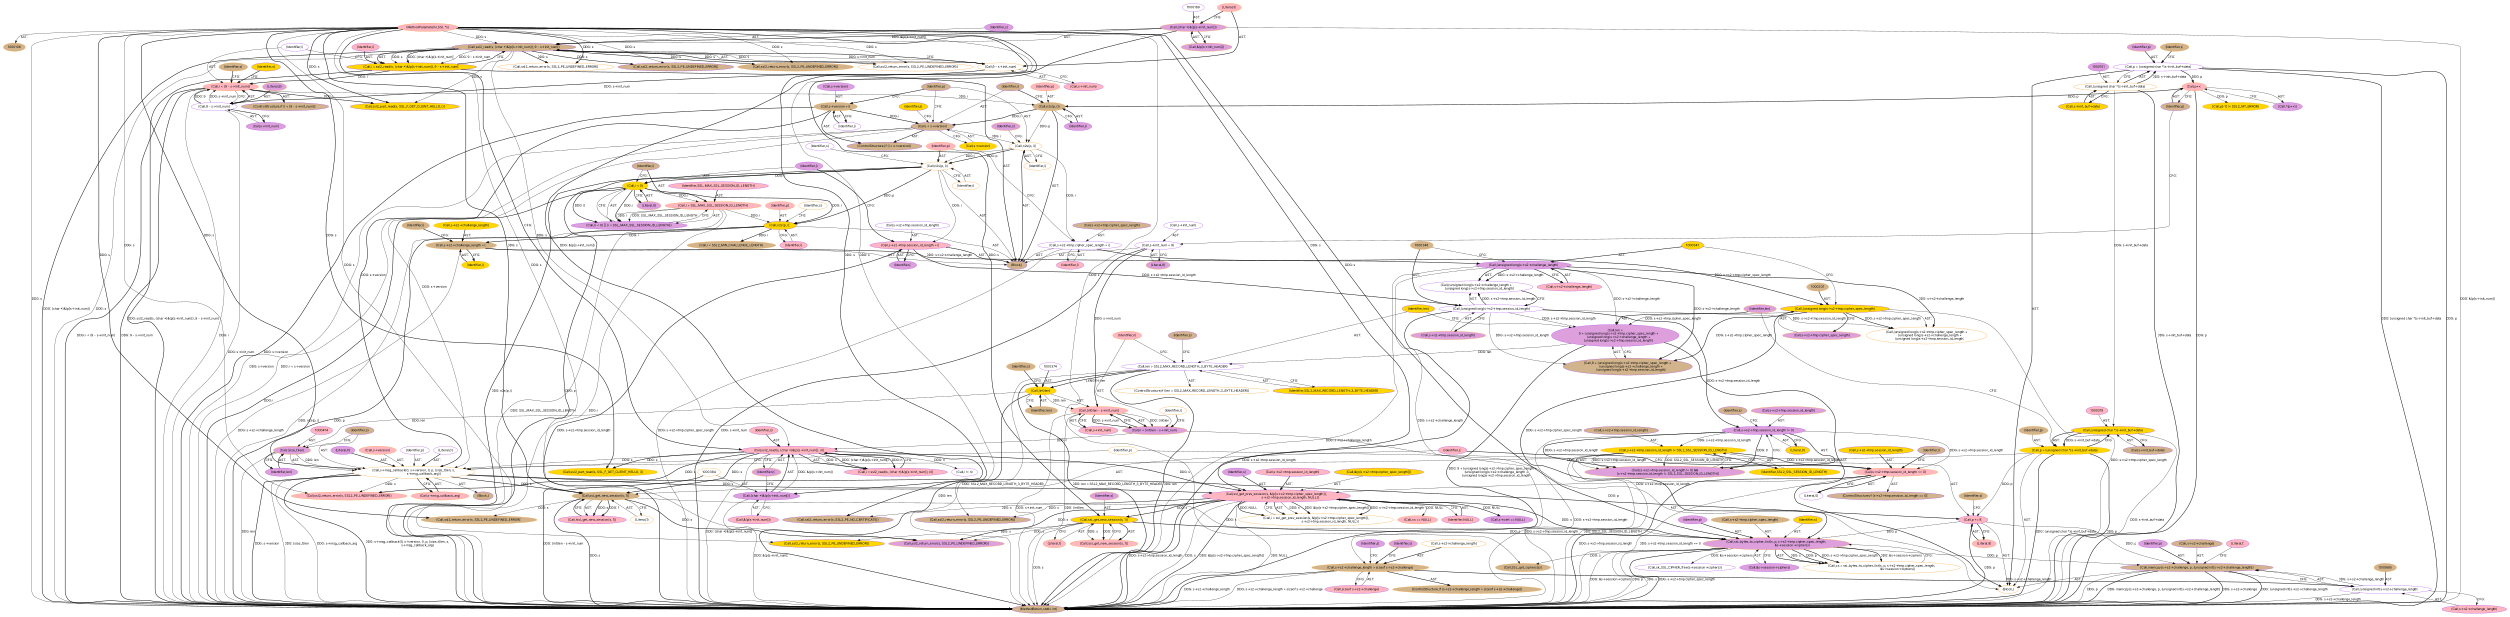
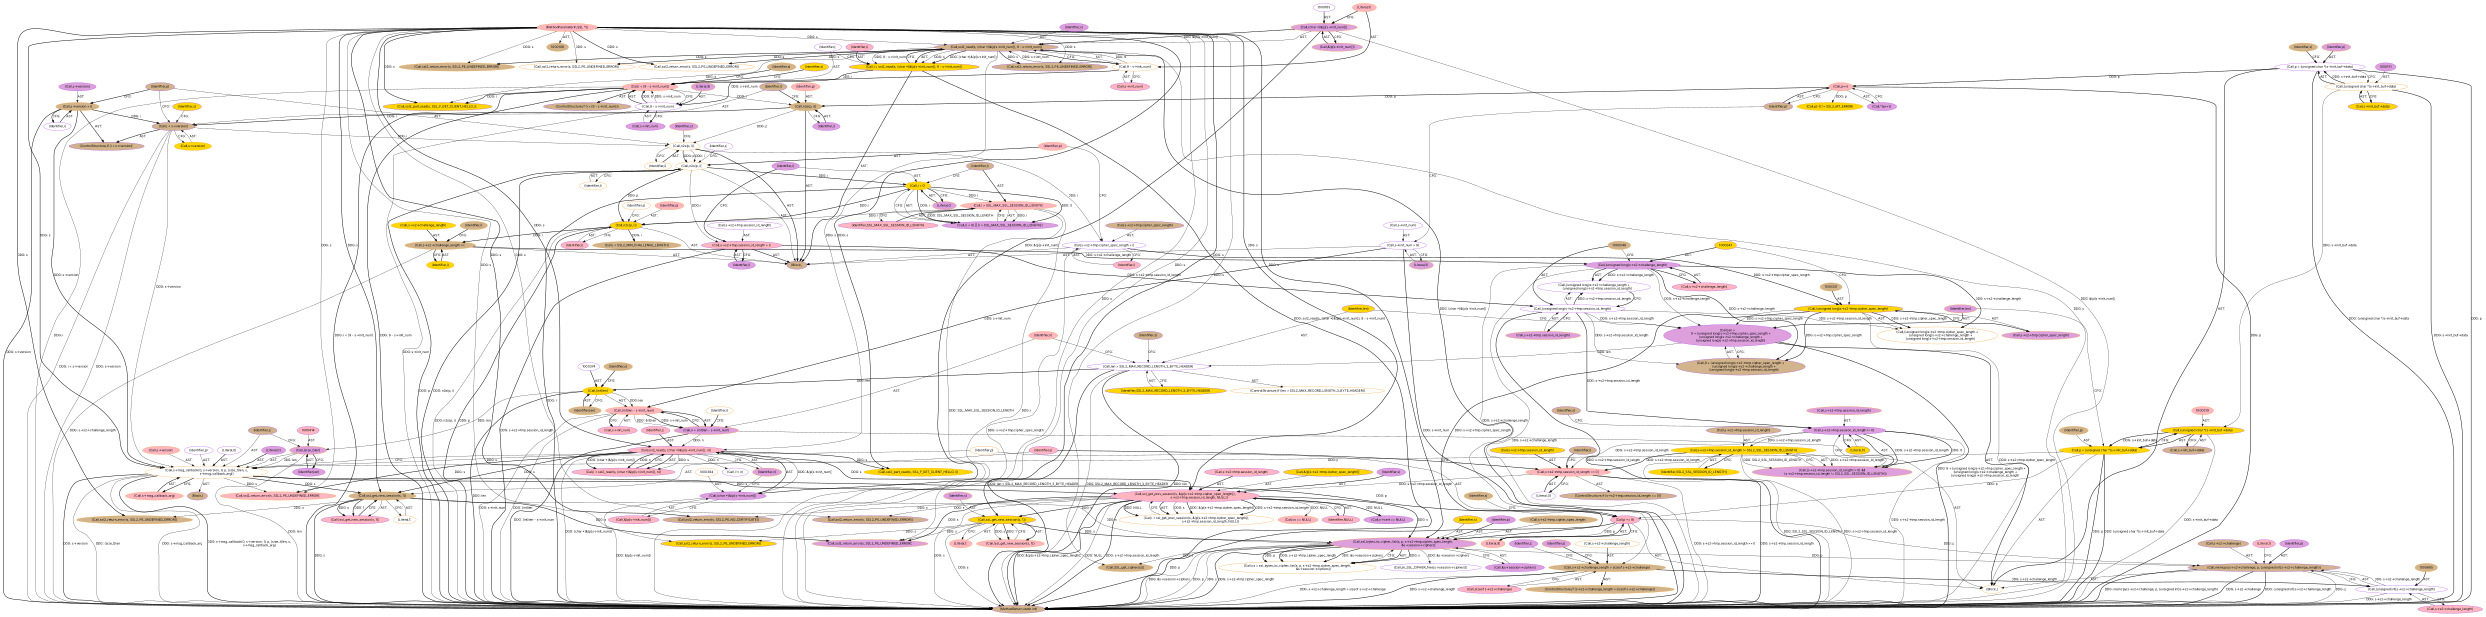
none -> (924, 211)
(529, 225) -> (539, 225)
(1096, 381) -> (864, 381)
(2097, 411) -> (2203, 411)
(606, 602) -> (547, 601)
